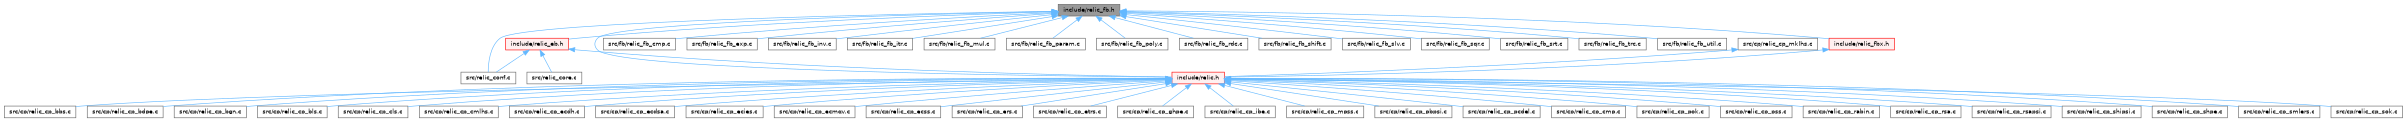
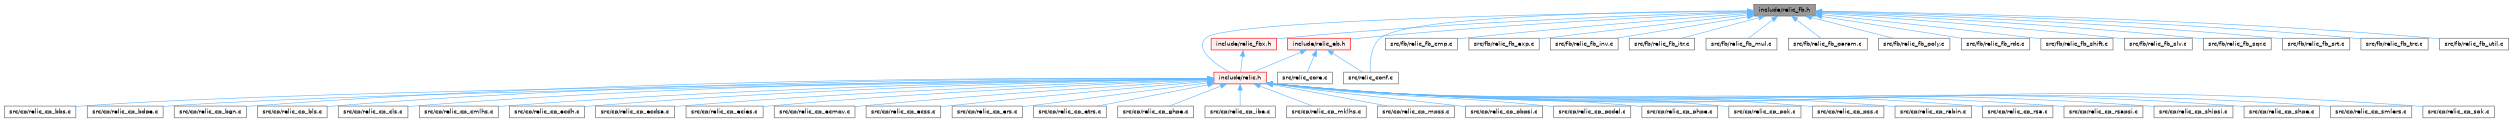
(1478, 66) -> (1286, 96)
(1589, 112) -> (1680, 112)
